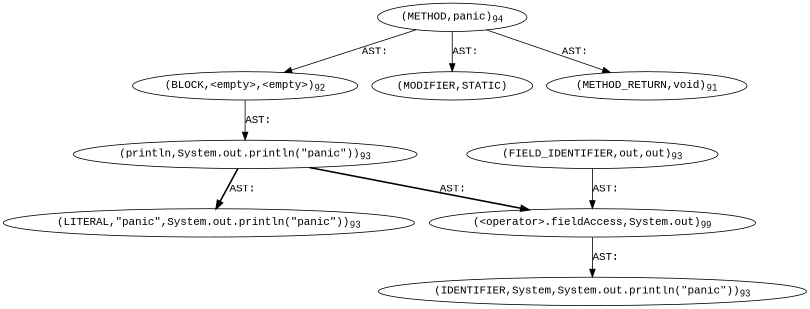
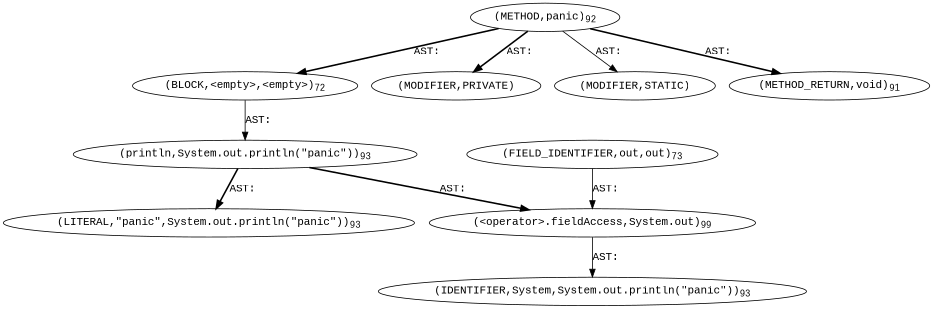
(498, 16) -> (591, 16)
(354, 50) -> (402, 50)
(545, 50) -> (681, 50)
(320, 85) -> (320, 85)
none -> (456, 86)
(677, 153) -> (677, 153)
